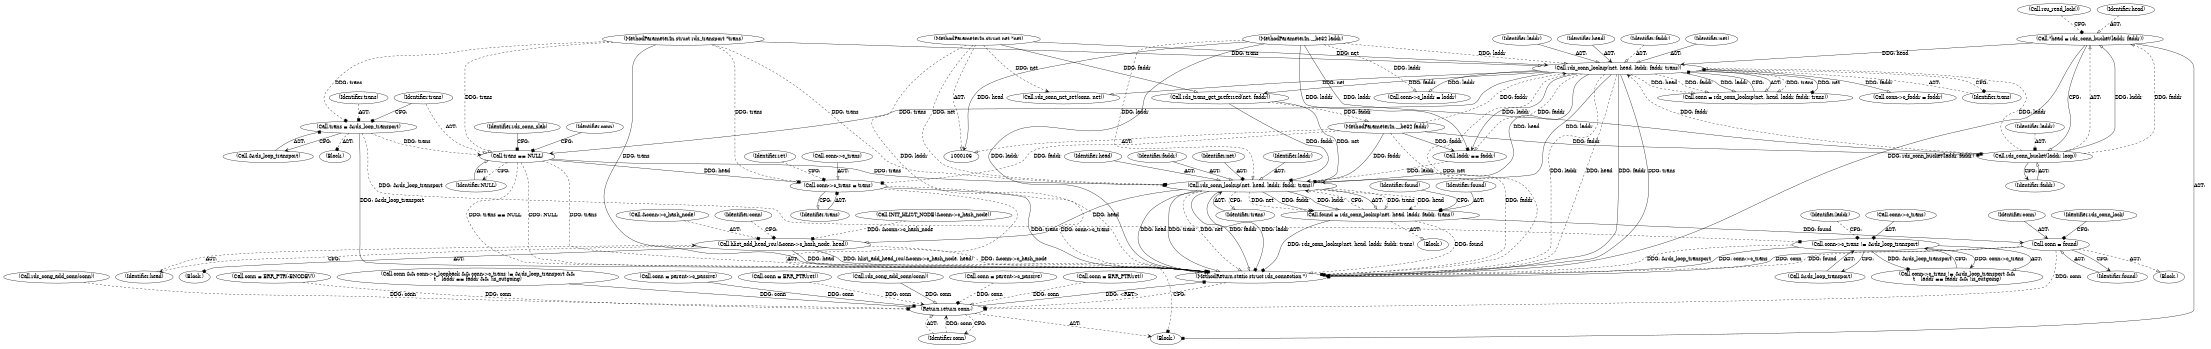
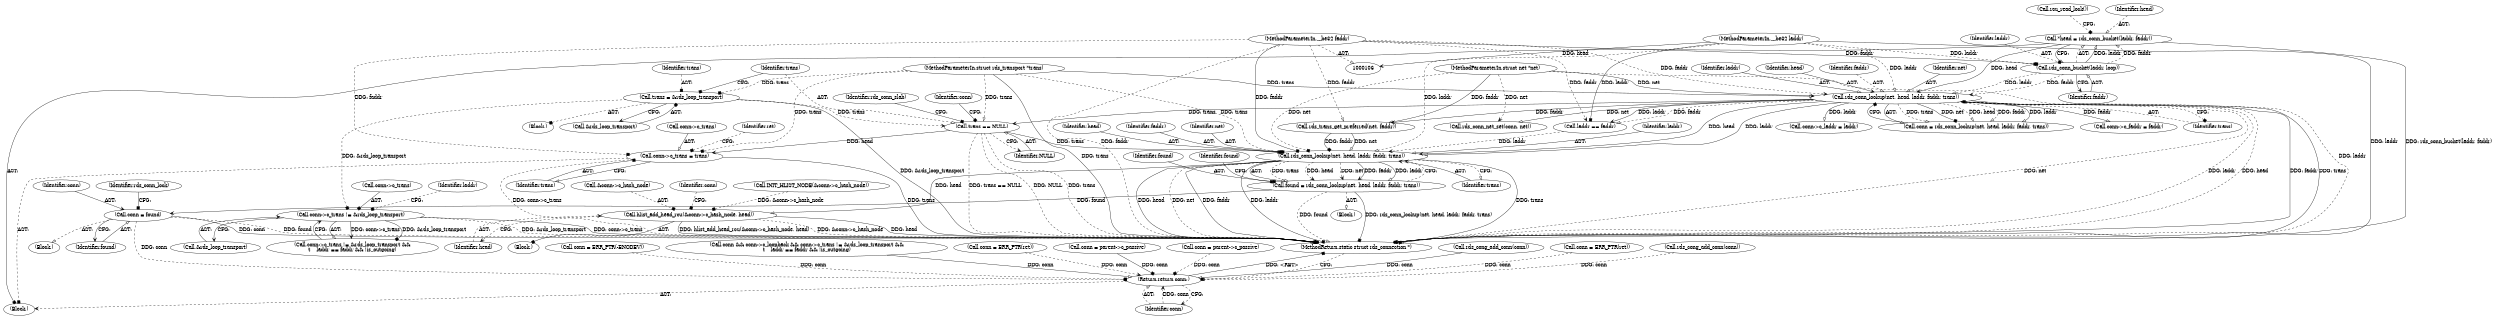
(1374, 63) -> none
(953, 94) -> none
(1322, 110) -> (1326, 82)
(1626, 125) -> (1919, 53)
(1427, 142) -> (1486, 49)
